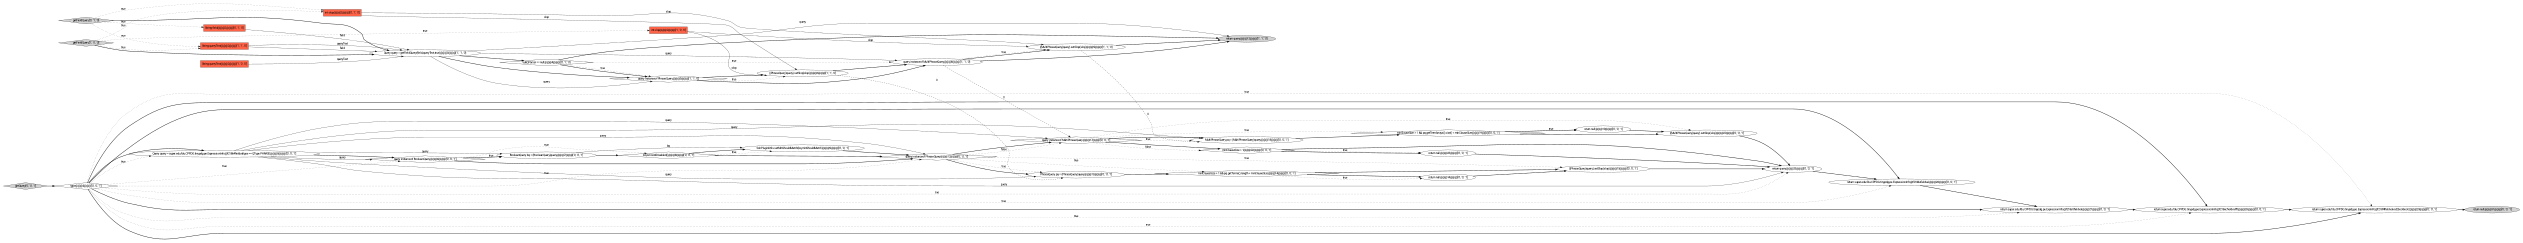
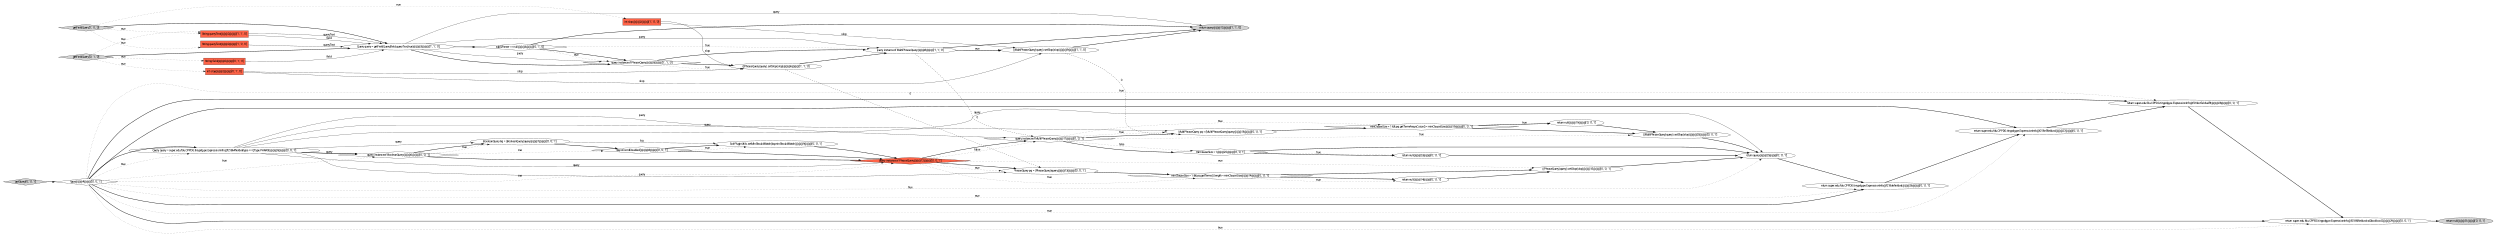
(205, 11) -> (143, 48)
(937, 157) -> (910, 161)
